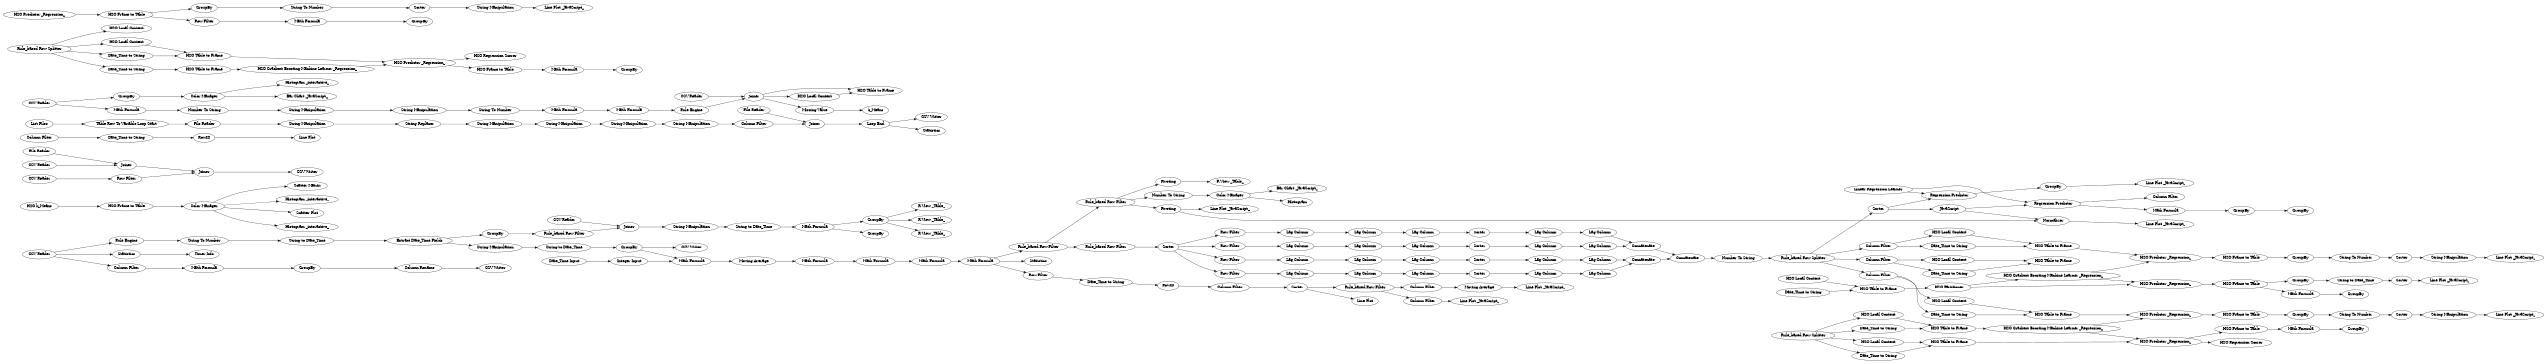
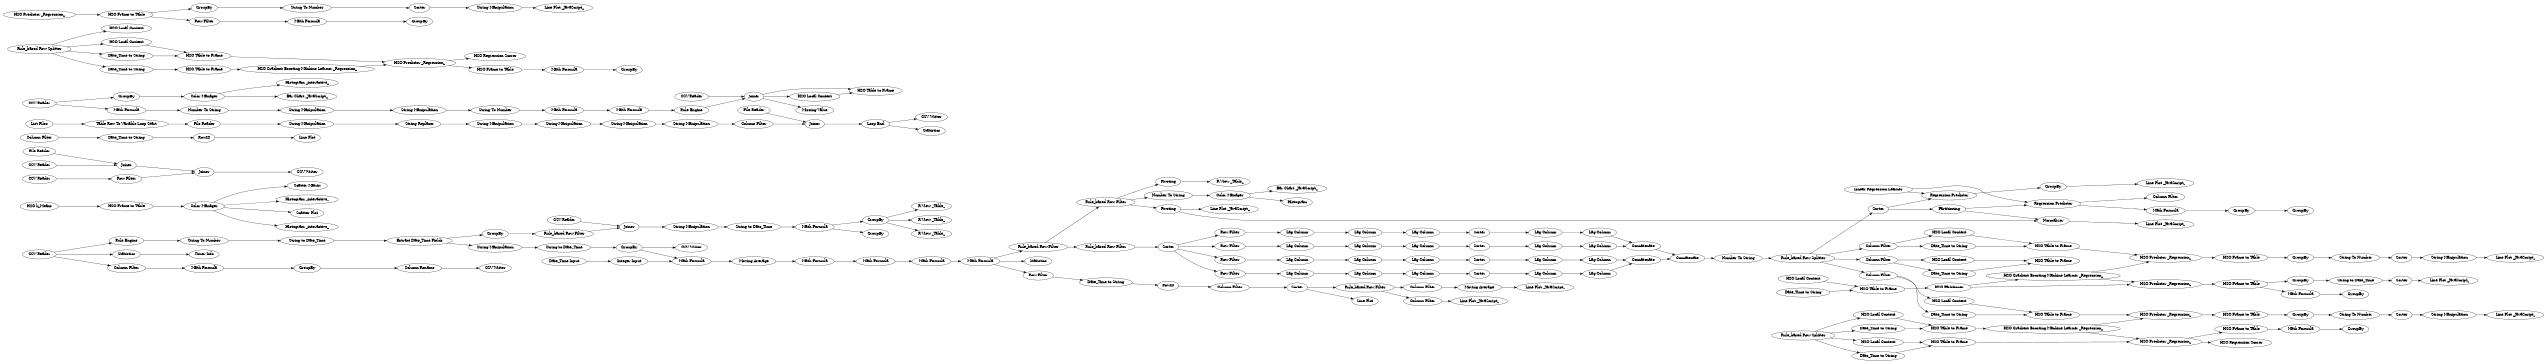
(876, 110) -> none
(1949, 209) -> (1949, 209)
